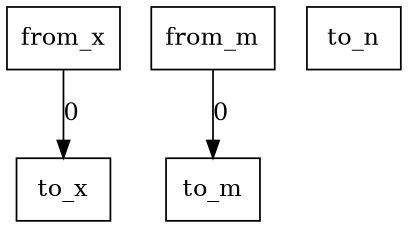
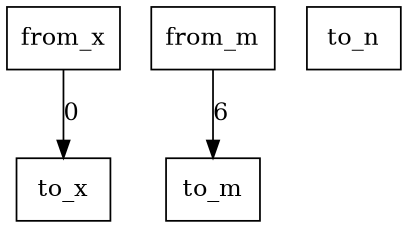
(222, 114) -> (222, 114)
